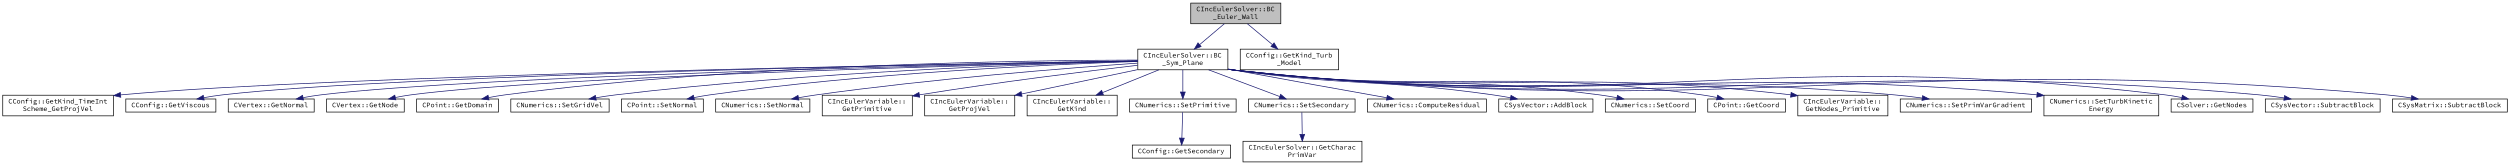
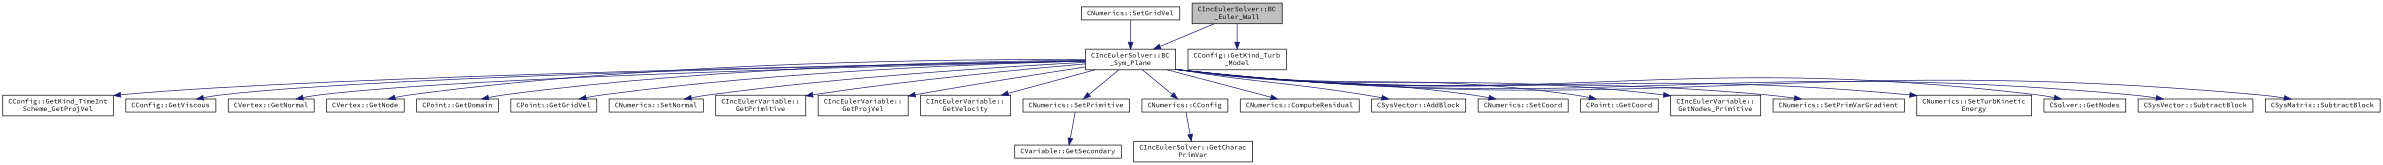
(866, 73) -> (1131, 31)
(662, 106) -> (554, 106)
(1072, 106) -> (966, 106)
(1302, 106) -> (1185, 106)
(1181, 152) -> (1068, 152)
